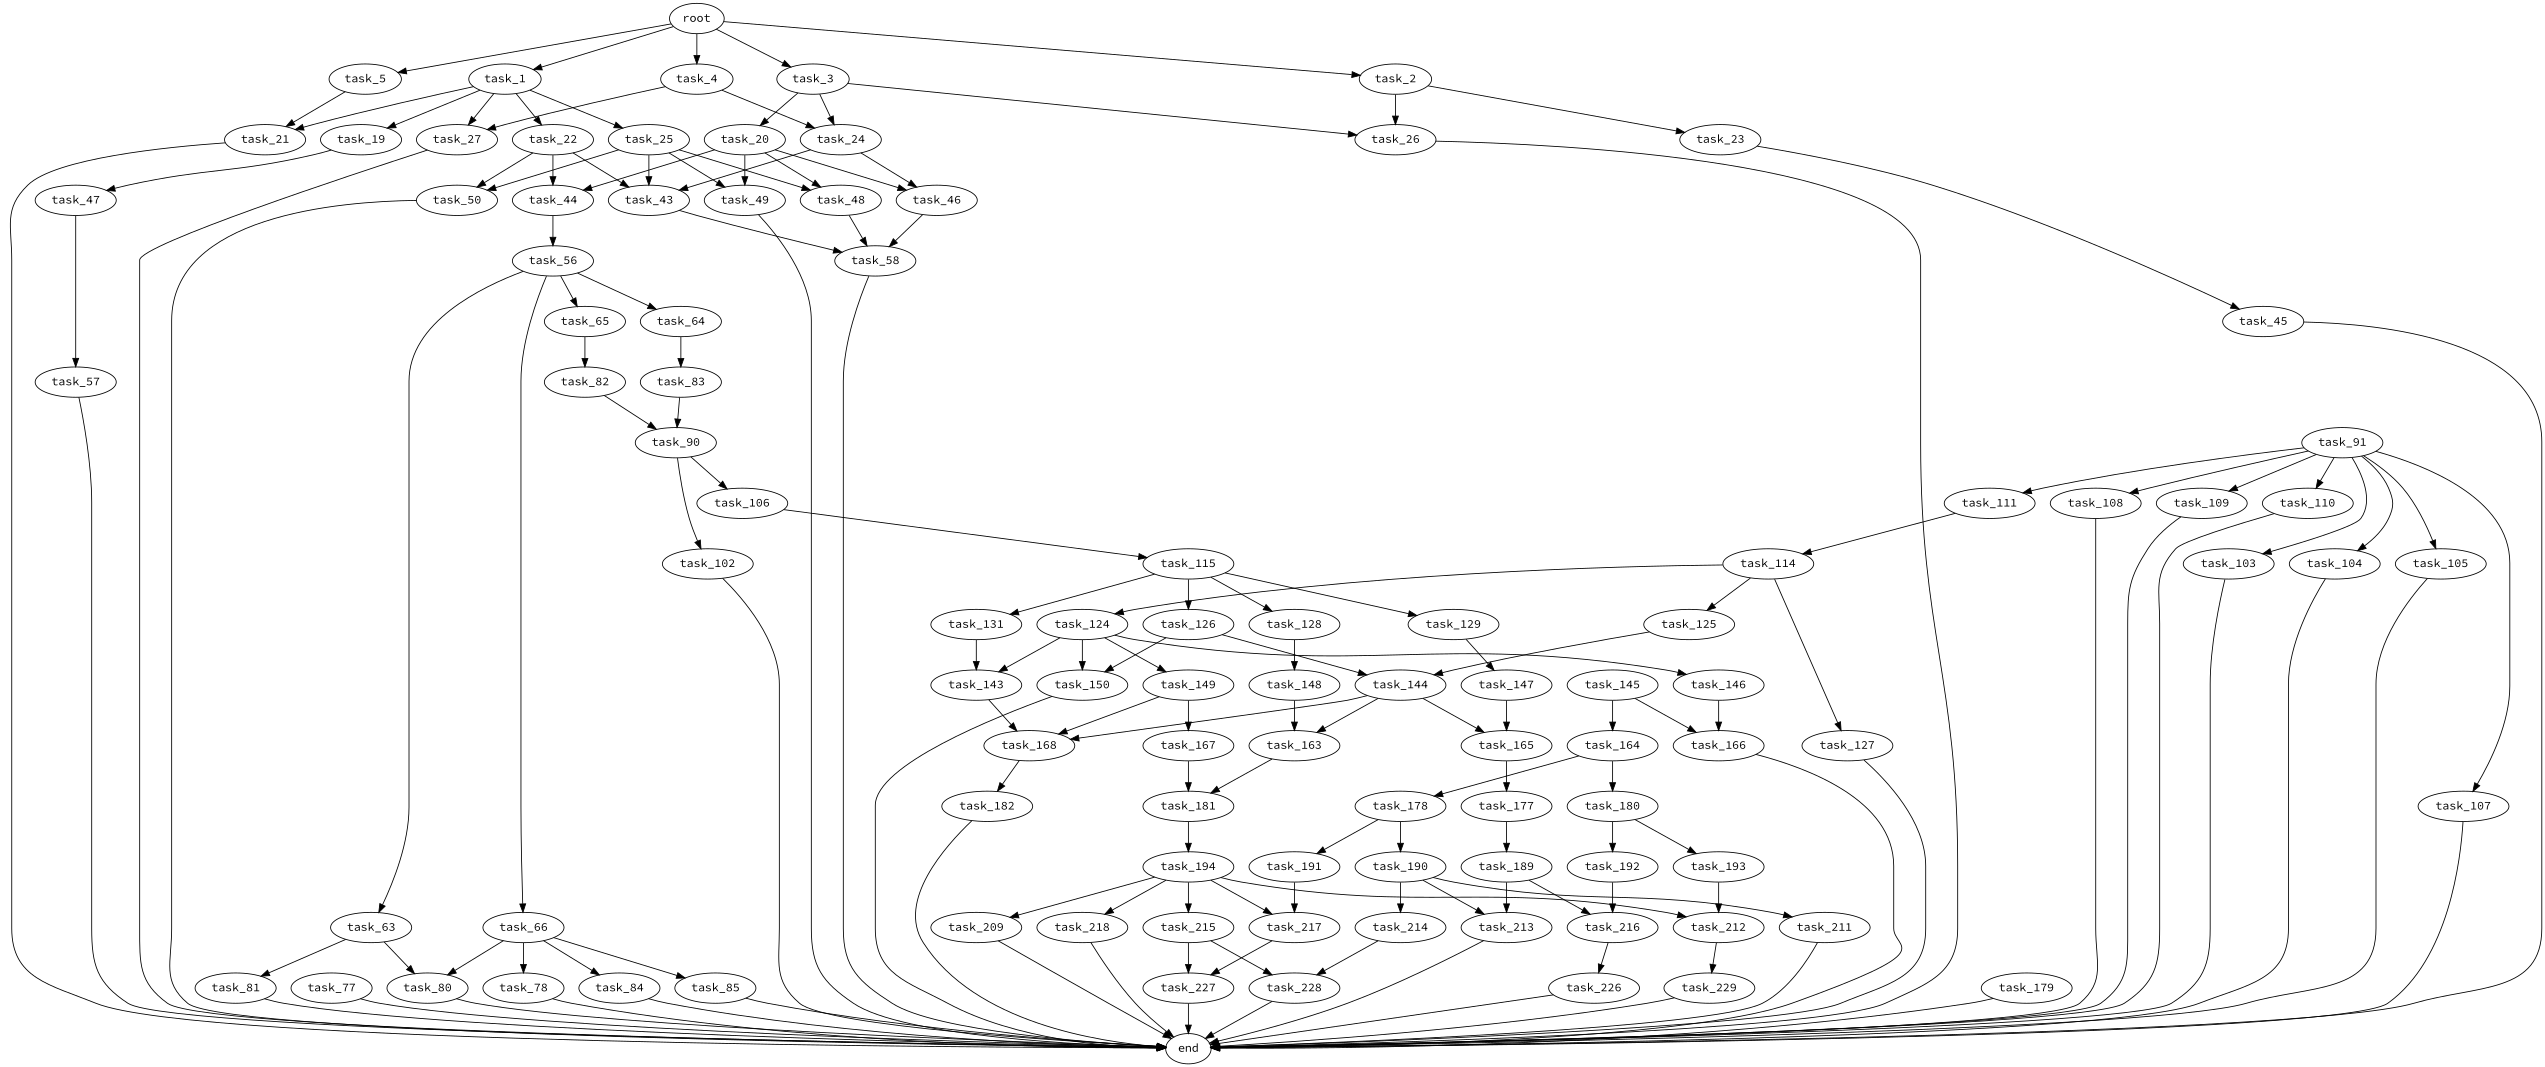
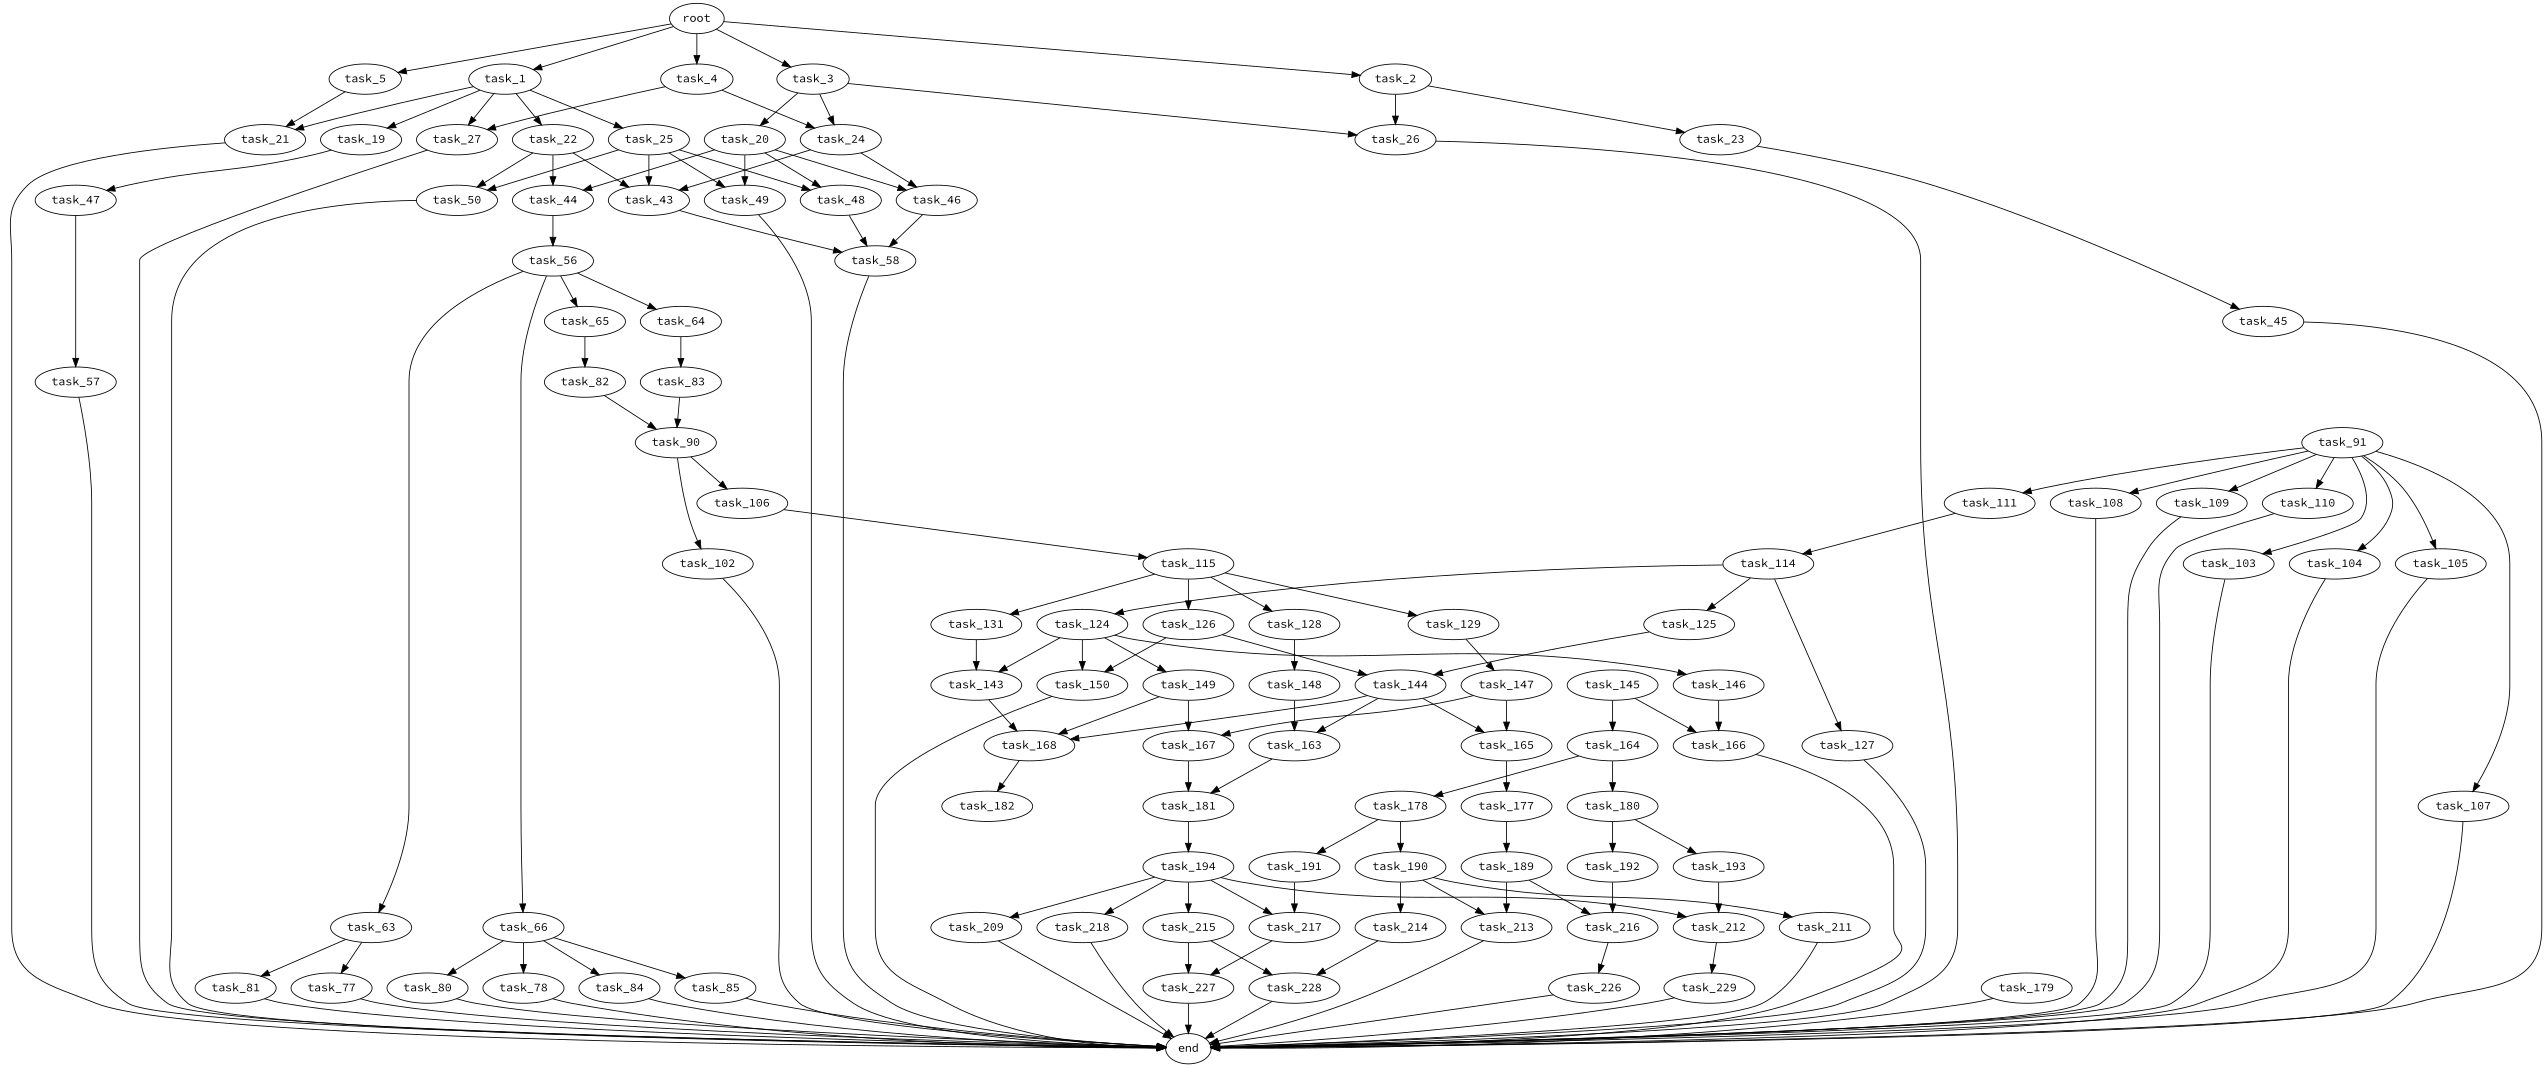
none -> (1364, 714)
(396, 955) -> (354, 954)
(966, 986) -> none
